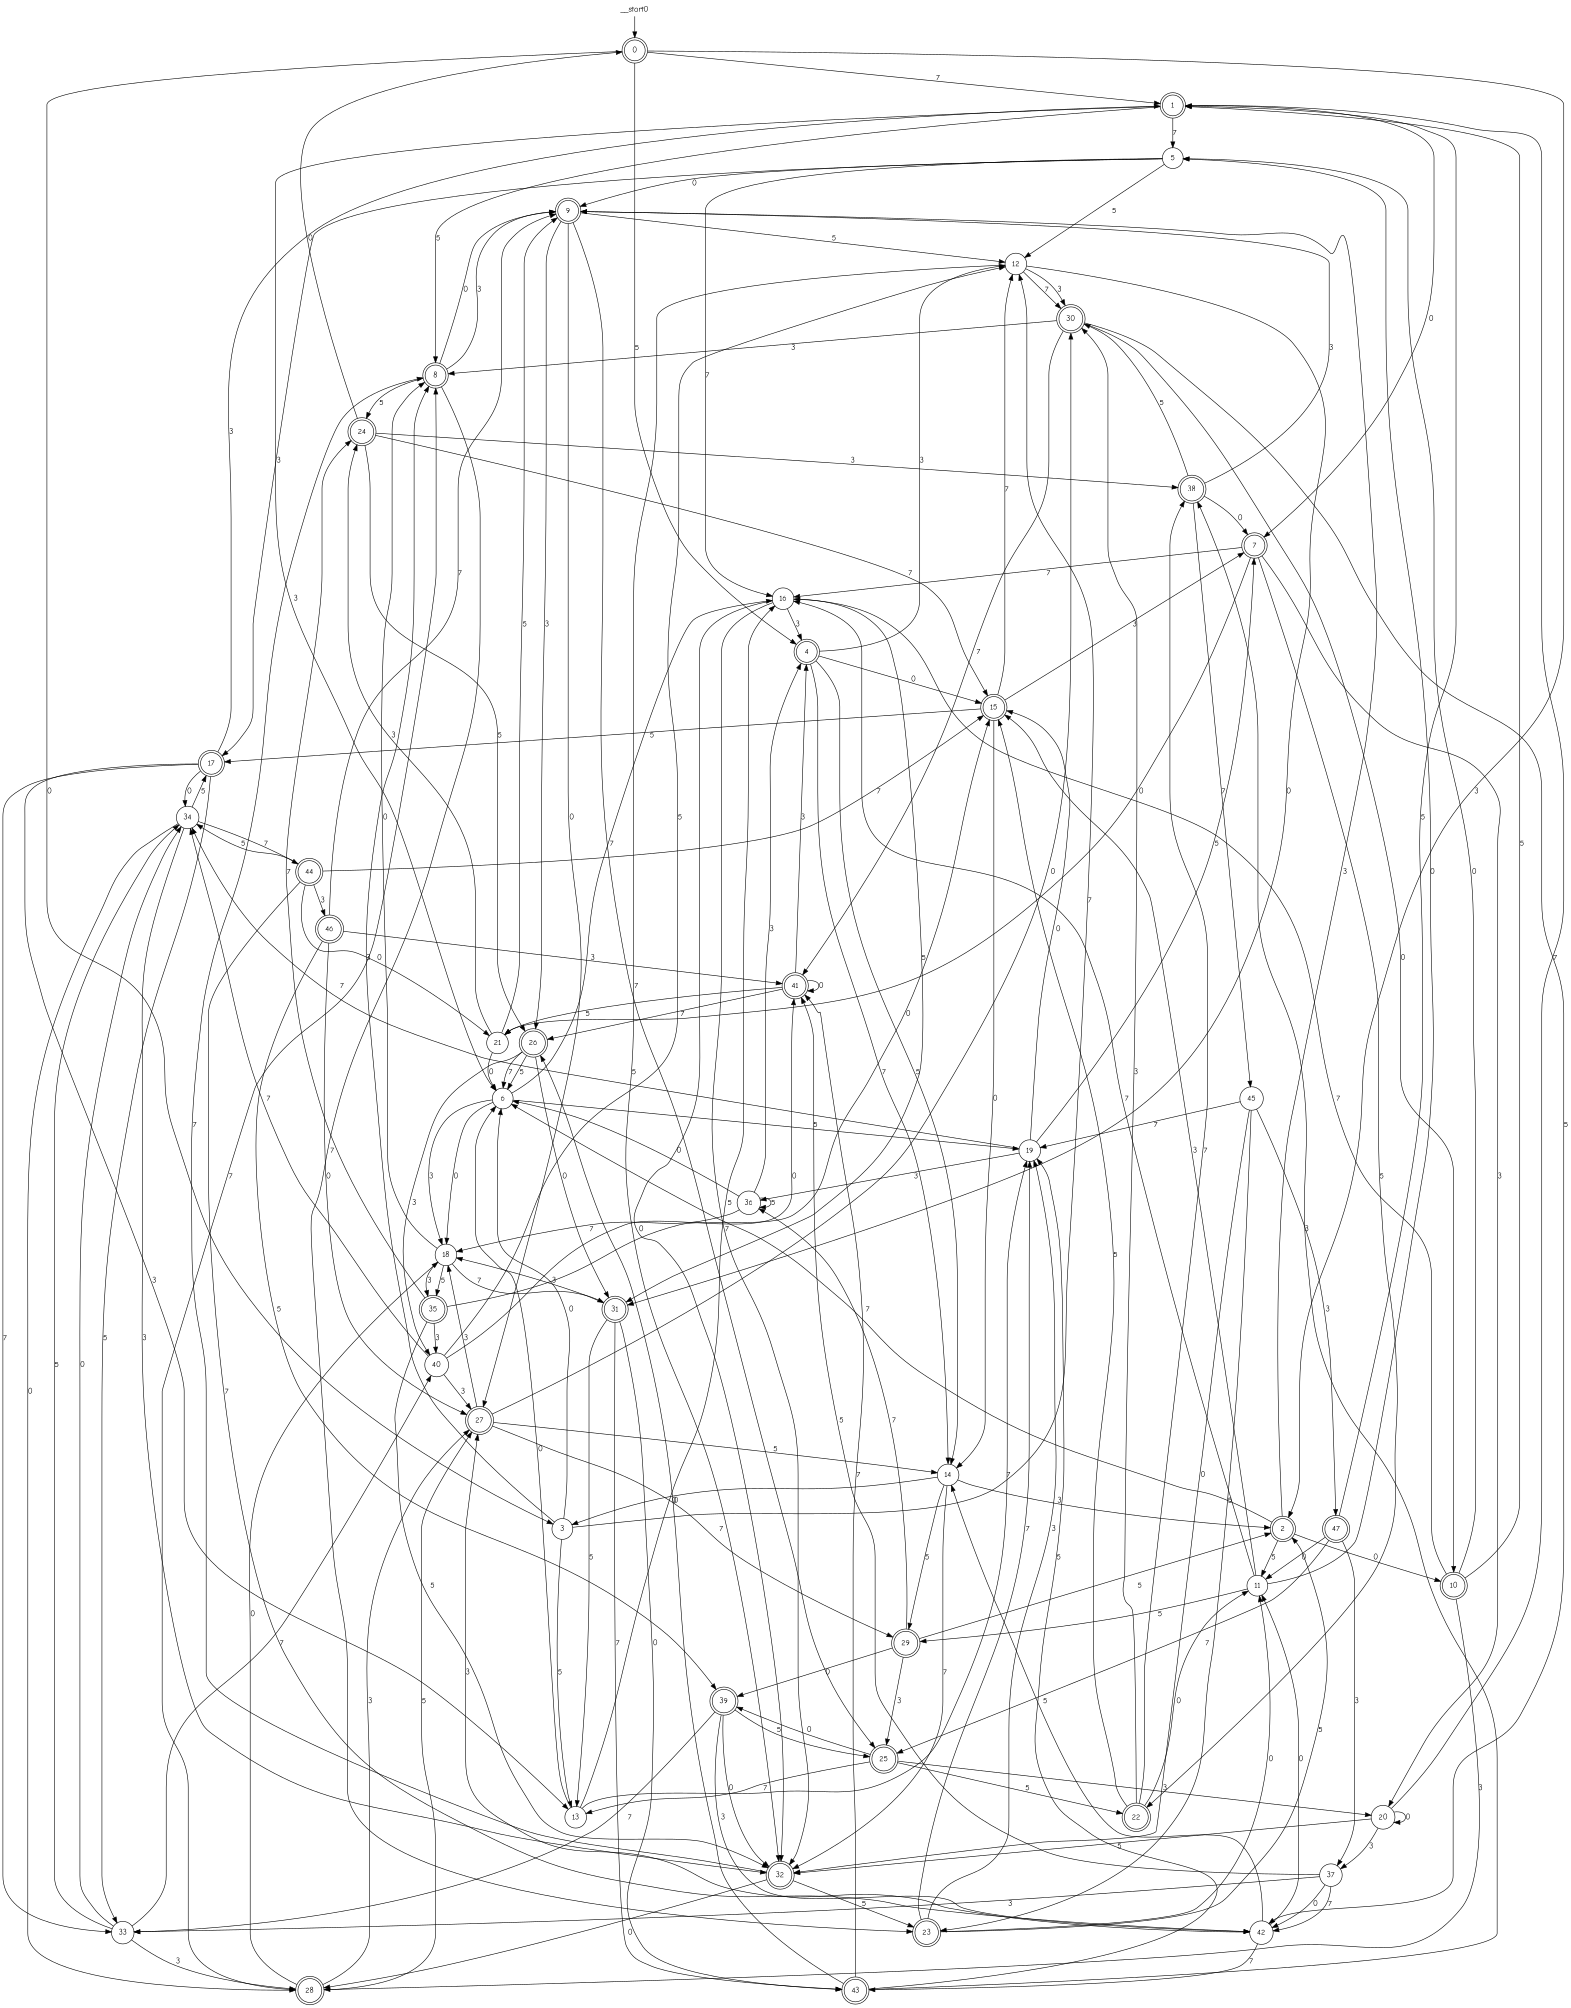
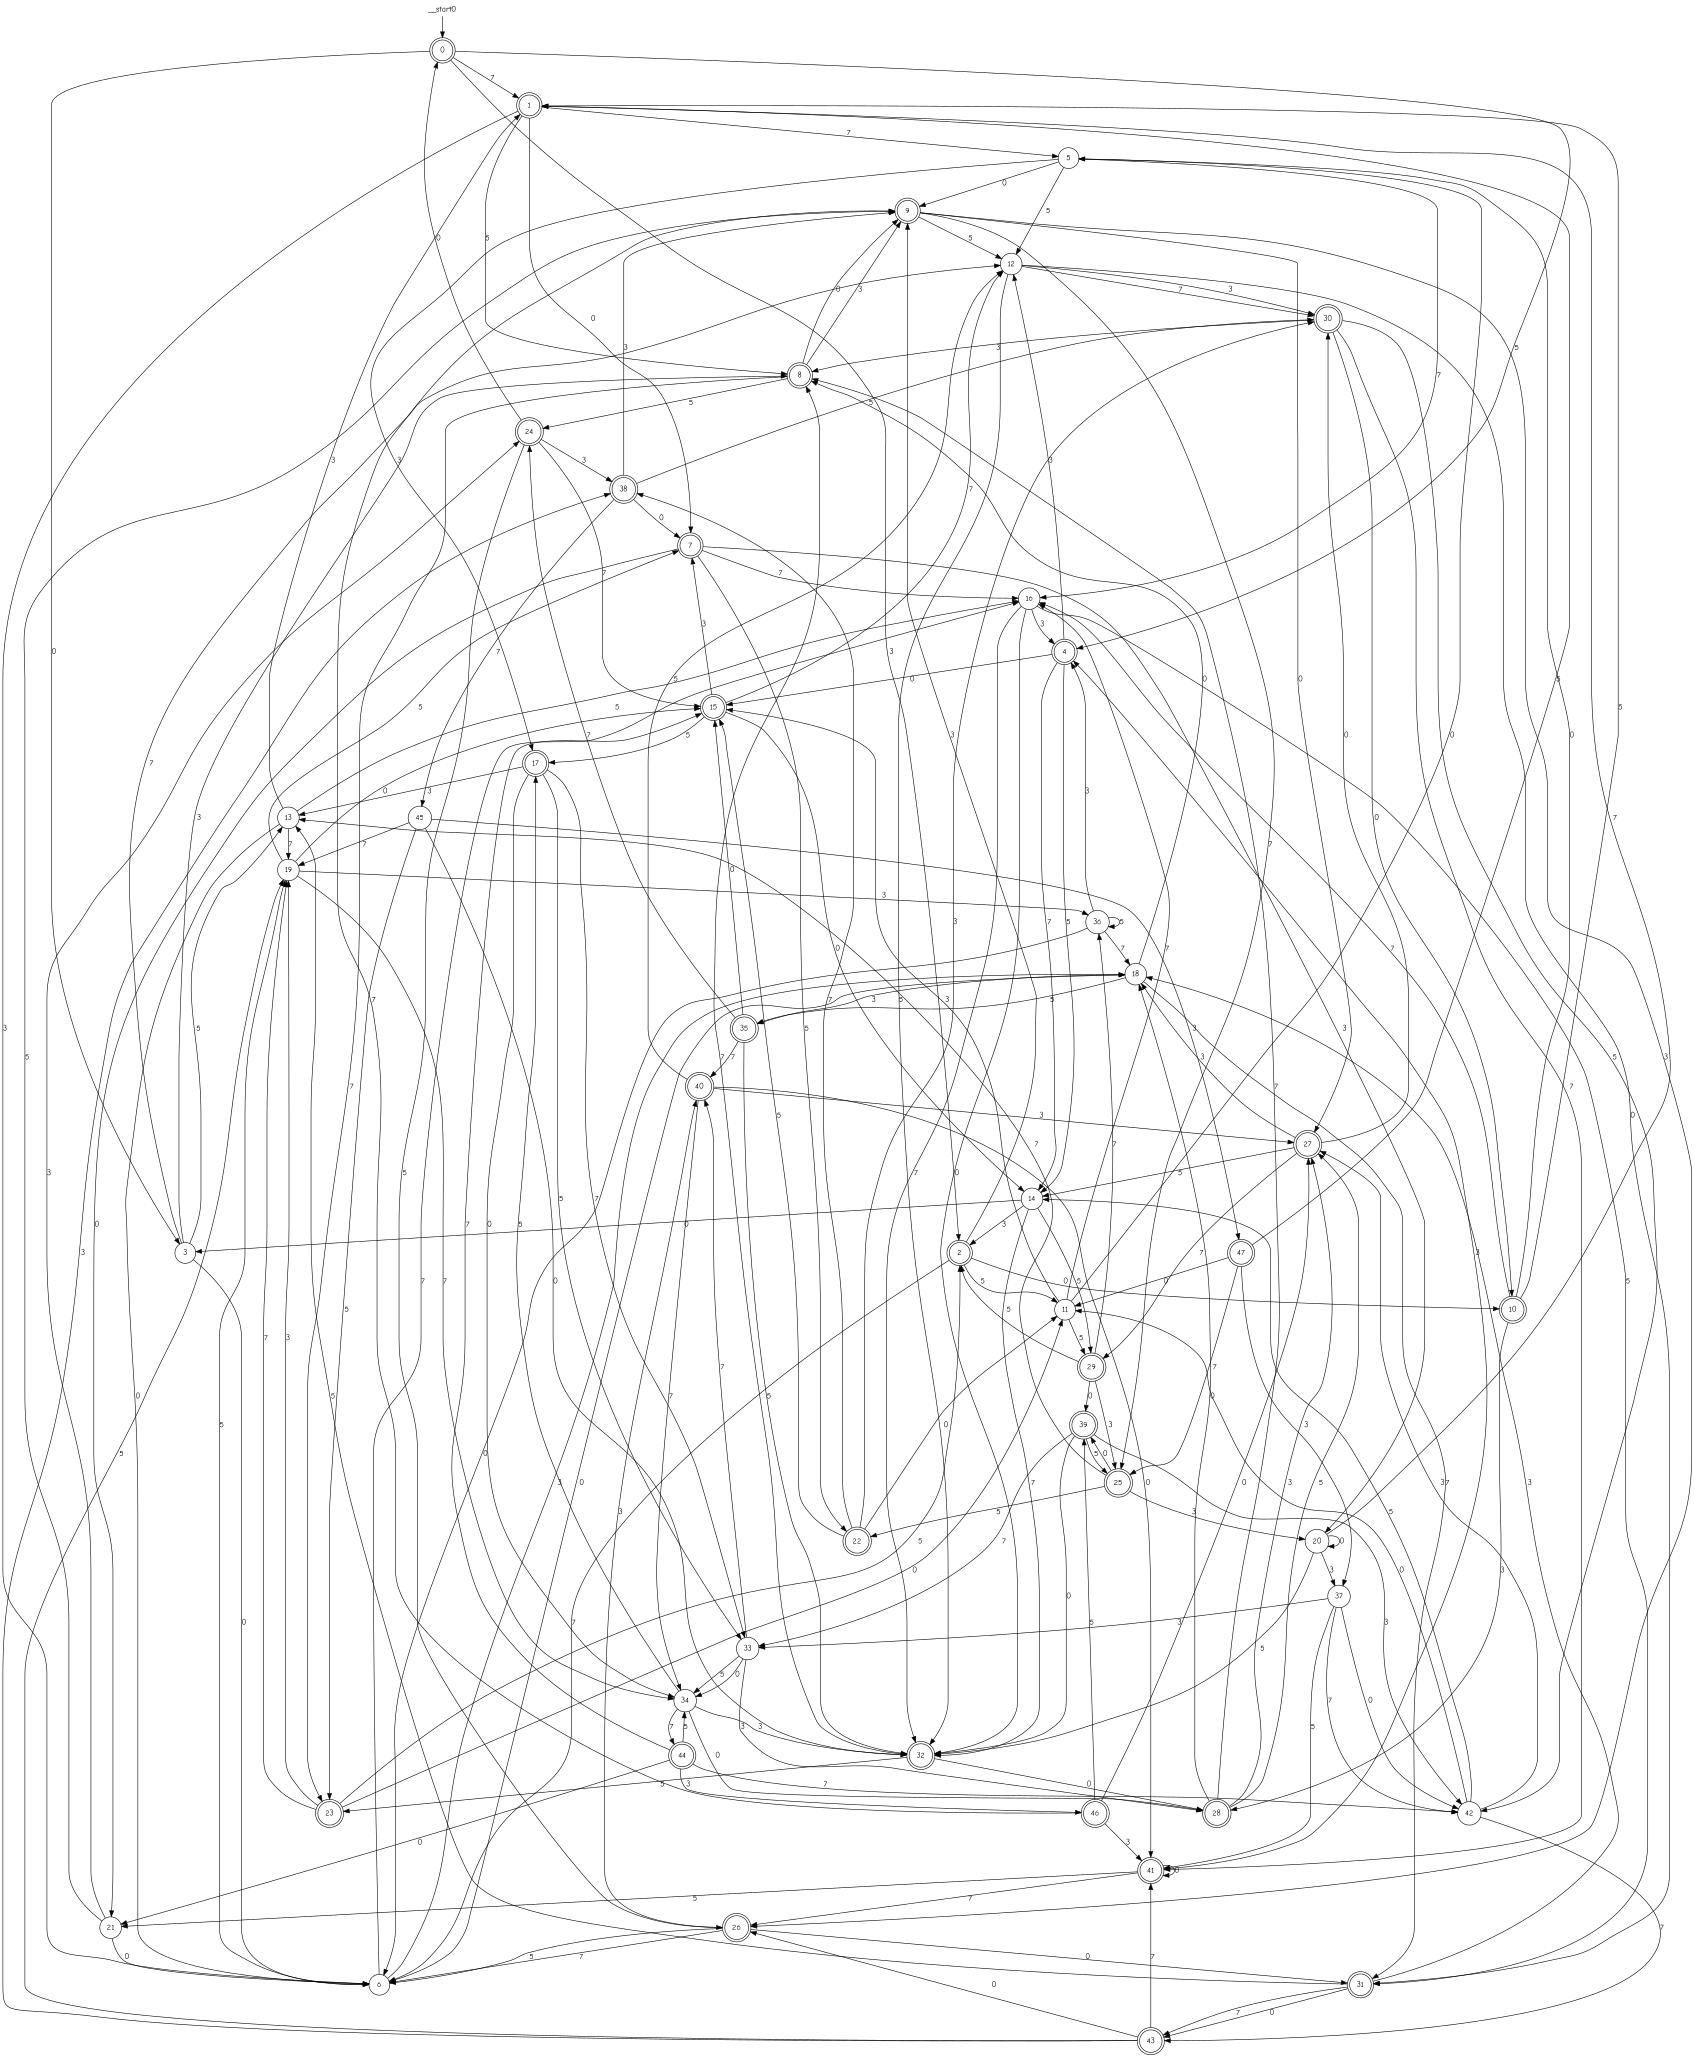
(455, 178) -> (335, 445)
(438, 1338) -> (733, 1057)
(437, 1365) -> (700, 1087)
